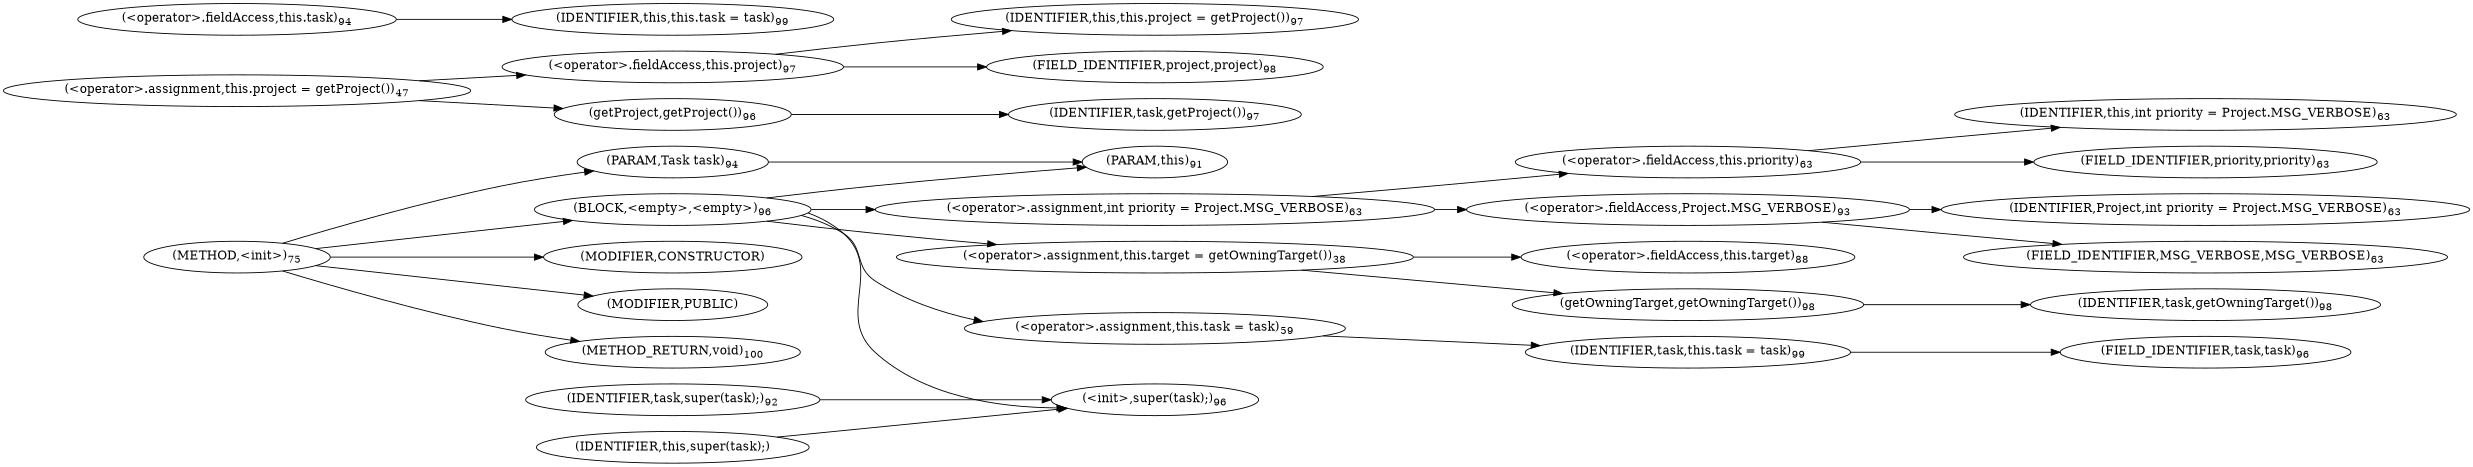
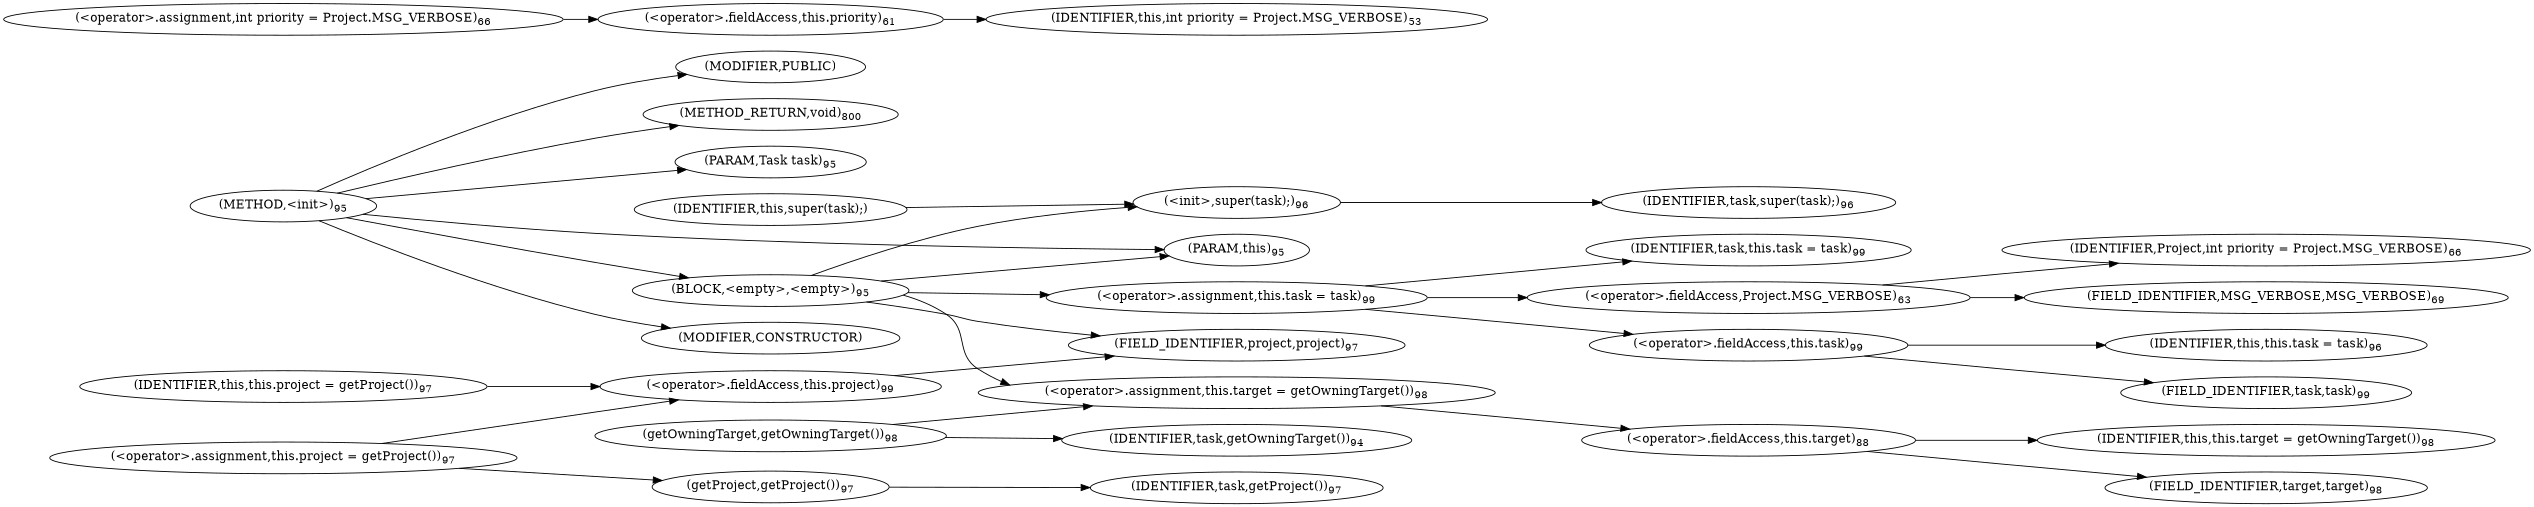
(345, 18) -> (1857, 344)
(782, 18) -> (2376, 344)
(889, 42) -> (539, 387)
(790, 66) -> (888, 385)
(1270, 66) -> (1352, 344)
(403, 89) -> (449, 457)
(750, 113) -> (848, 486)
(2384, 113) -> (1415, 18)
(732, 161) -> (830, 161)
(1197, 161) -> (1279, 249)
(1807, 161) -> (890, 18)
(921, 162) -> (759, 241)
(2206, 162) -> none
(765, 208) -> (863, 289)
(1356, 208) -> (485, 18)
(1844, 208) -> (1905, 296)
(2395, 208) -> (2455, 249)
(839, 210) -> (978, 321)
(1446, 210) -> (1473, 298)
(295, 256) -> (341, 205)
(1340, 256) -> (1422, 391)
(2378, 256) -> (2438, 296)
(1428, 281) -> (988, 416)
(2326, 303) -> (1357, 439)
none -> (1495, 321)
(1287, 327) -> (1369, 296)
(754, 351) -> (852, 113)
(2303, 351) -> (2364, 391)
(1951, 352) -> (2004, 369)
(772, 398) -> (1848, 201)
(931, 400) -> (1467, 203)
none -> (2266, 440)
none -> (2266, 488)
